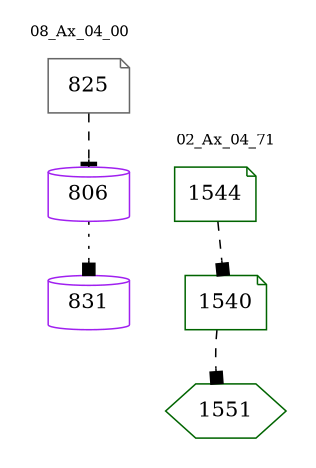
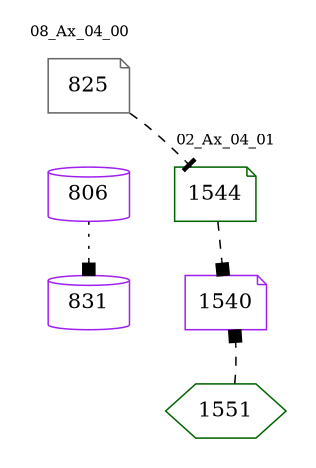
(89, 136) -> (163, 140)
(226, 141) -> (226, 141)
(226, 303) -> (226, 303)
(216, 349) -> (236, 365)
